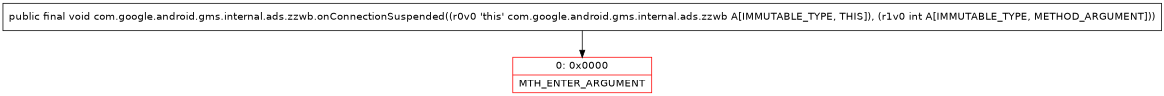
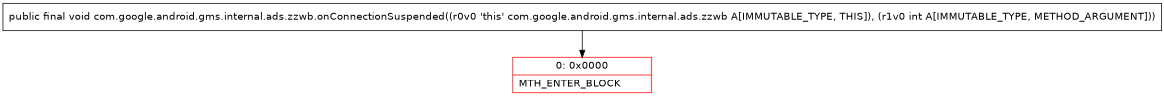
(582, 83) -> (570, 83)
